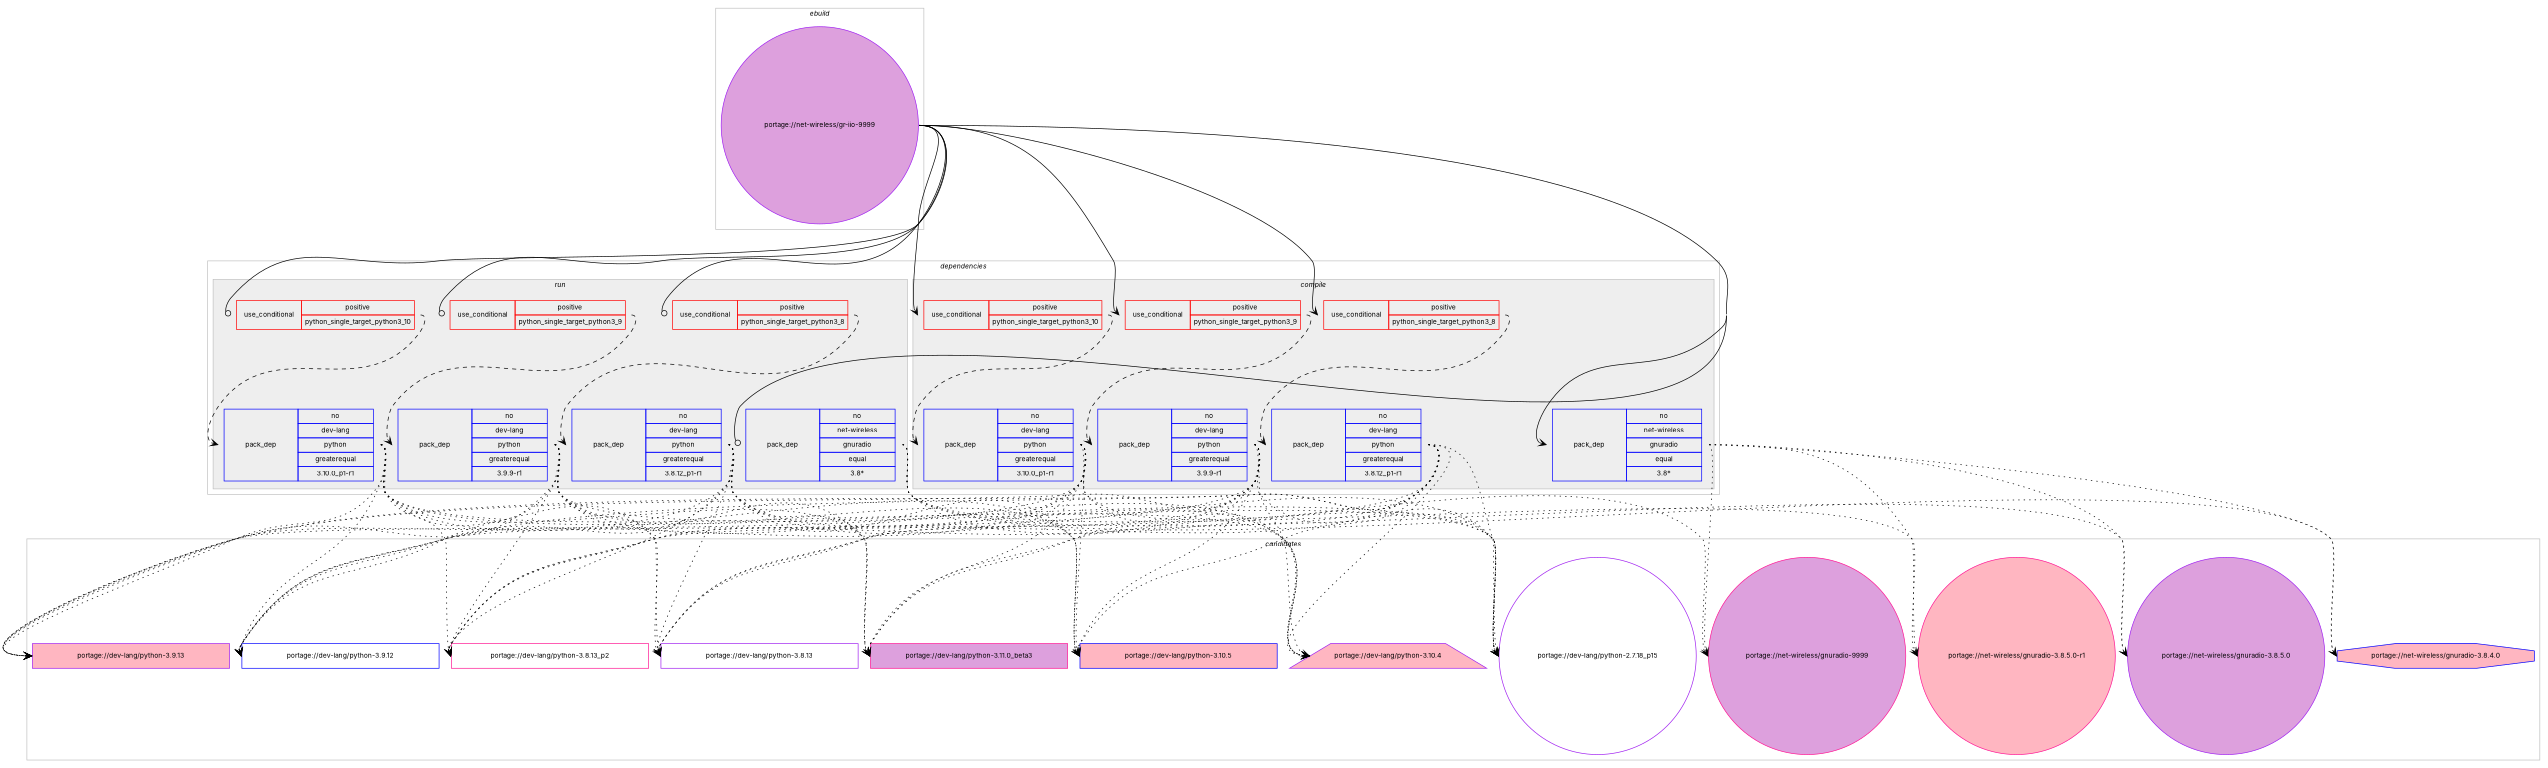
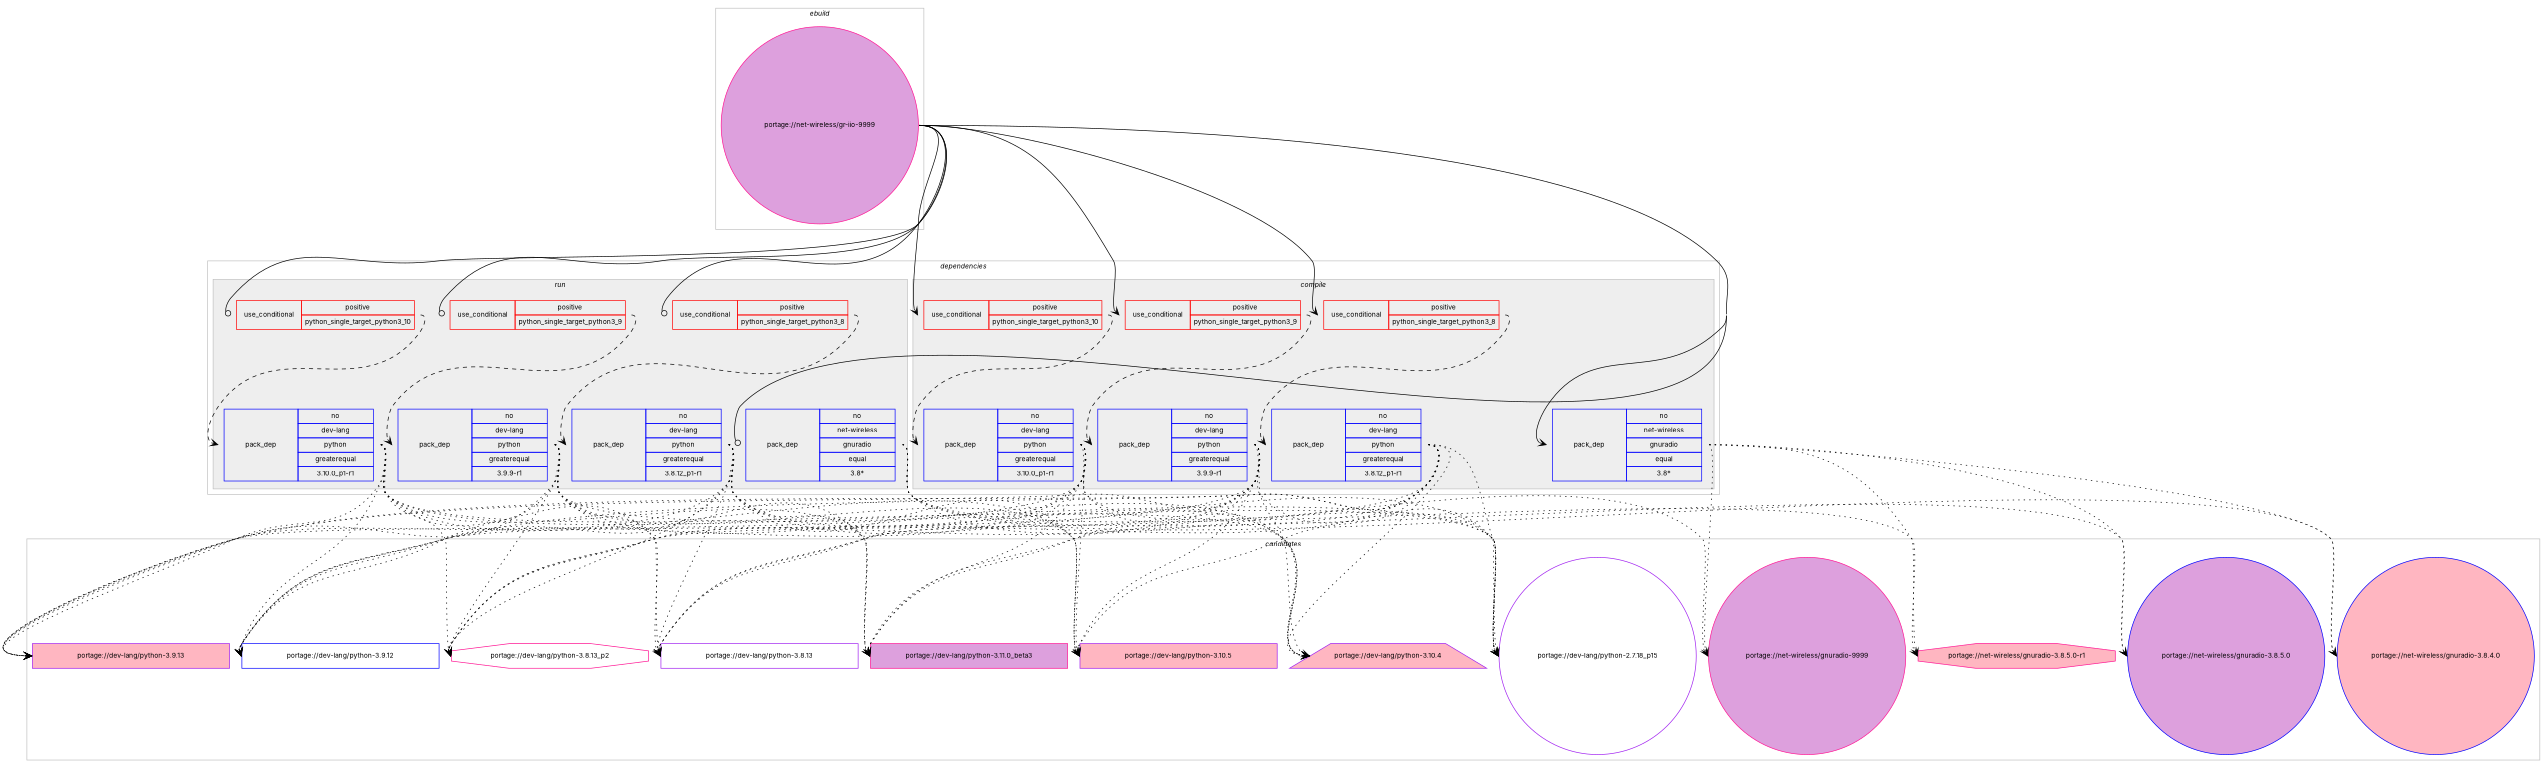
(820, 125) -> (820, 125)
(550, 656) -> (550, 656)
(1179, 656) -> (1179, 656)
(2017, 656) -> (2017, 656)
(2226, 656) -> (2226, 656)
(2436, 656) -> (2436, 656)
